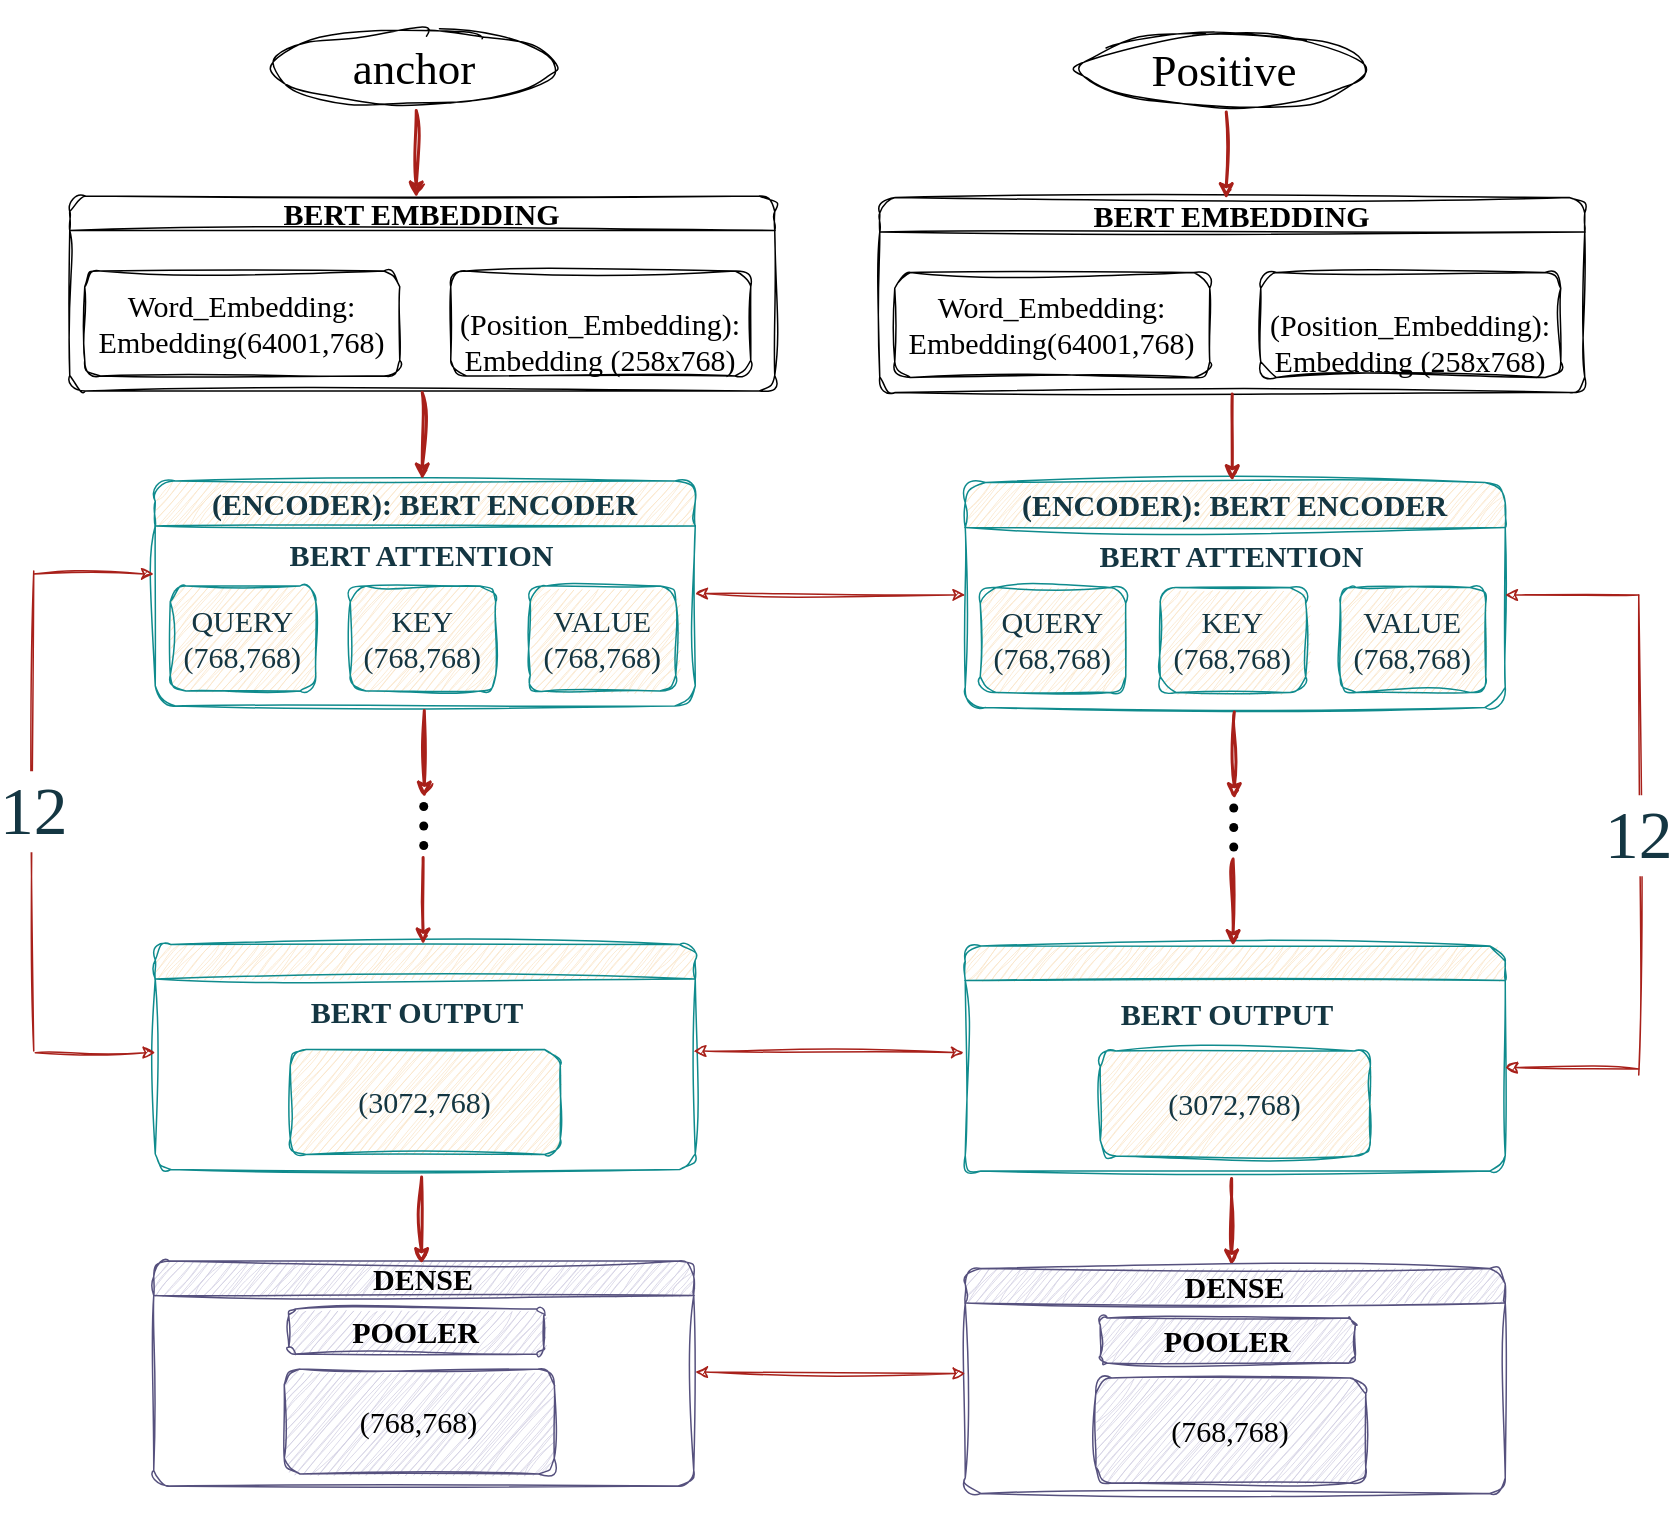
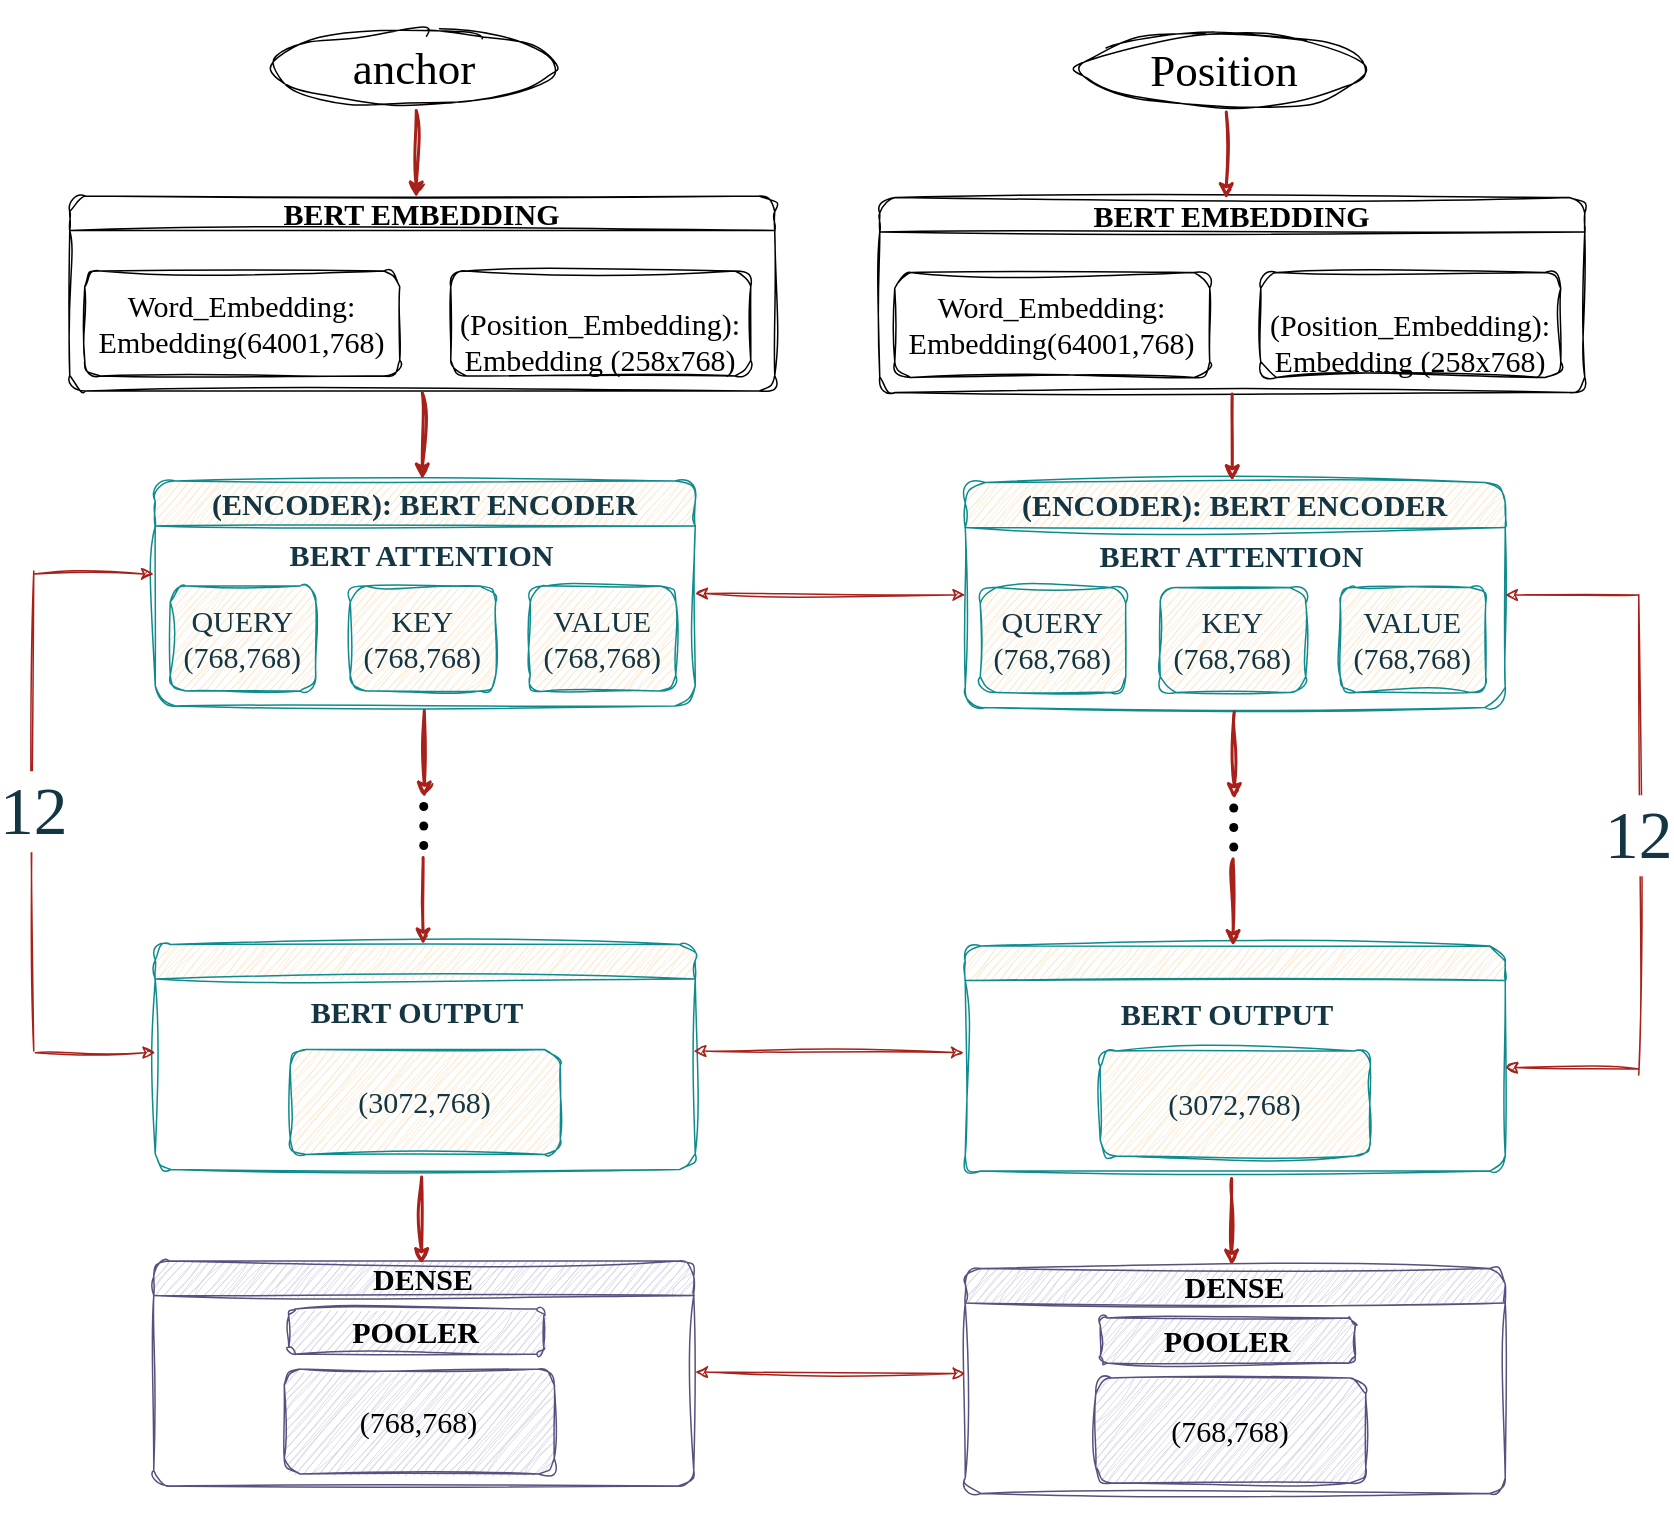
(1225, 70) -> (1225, 70)
